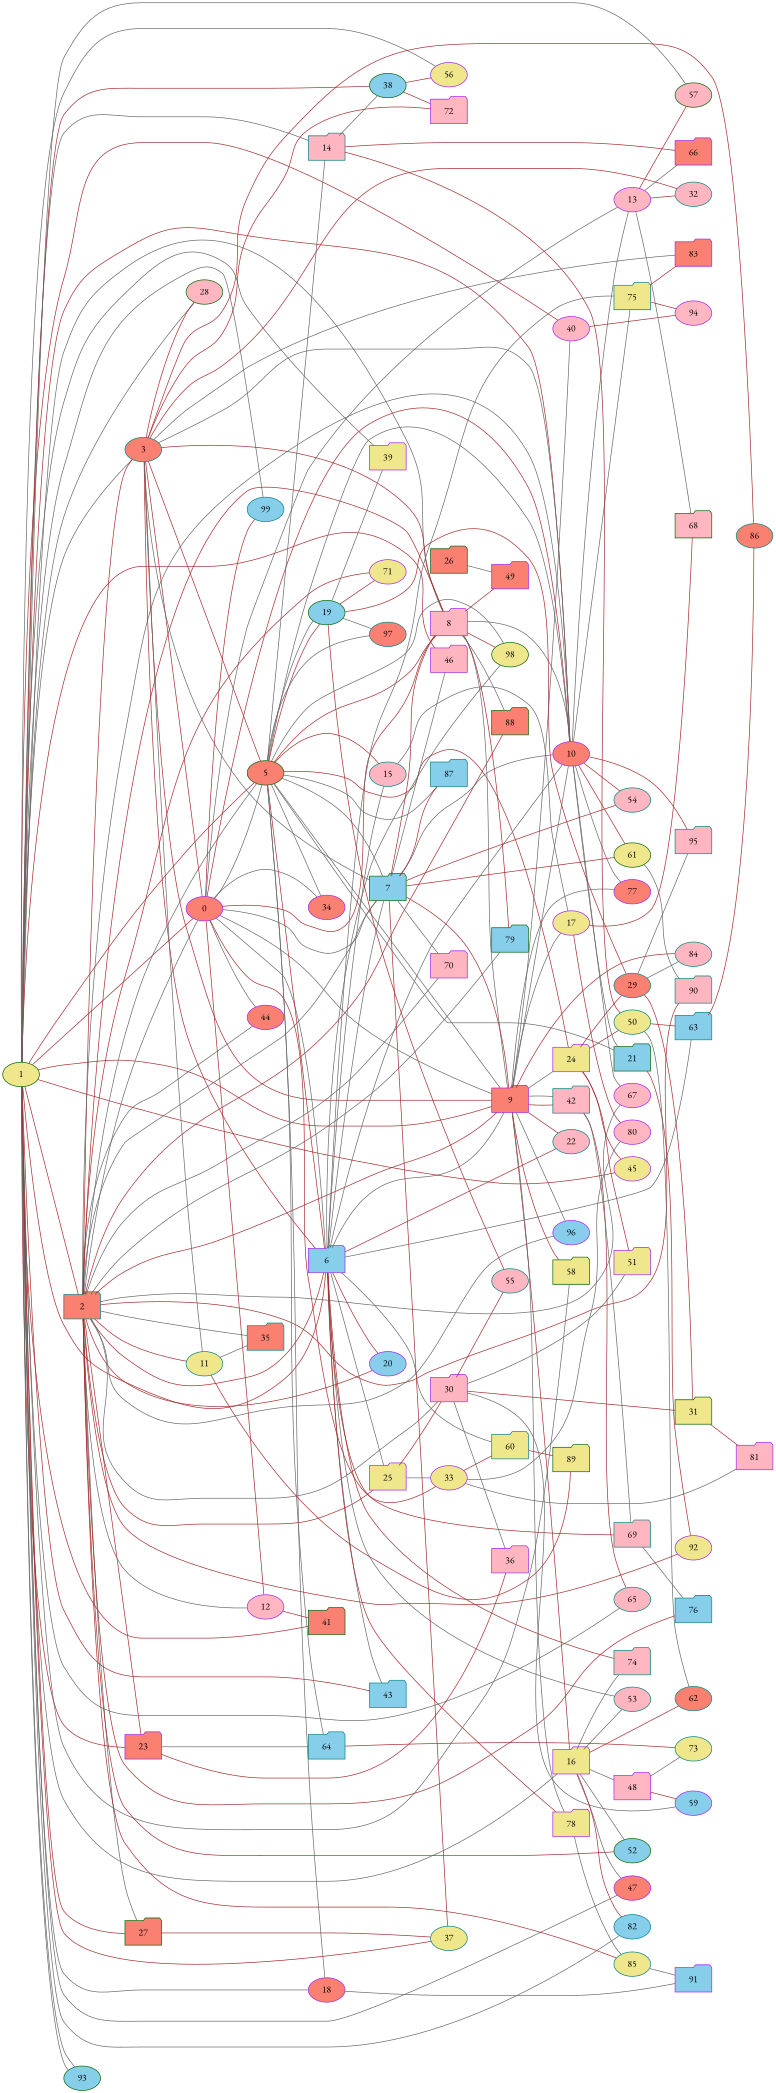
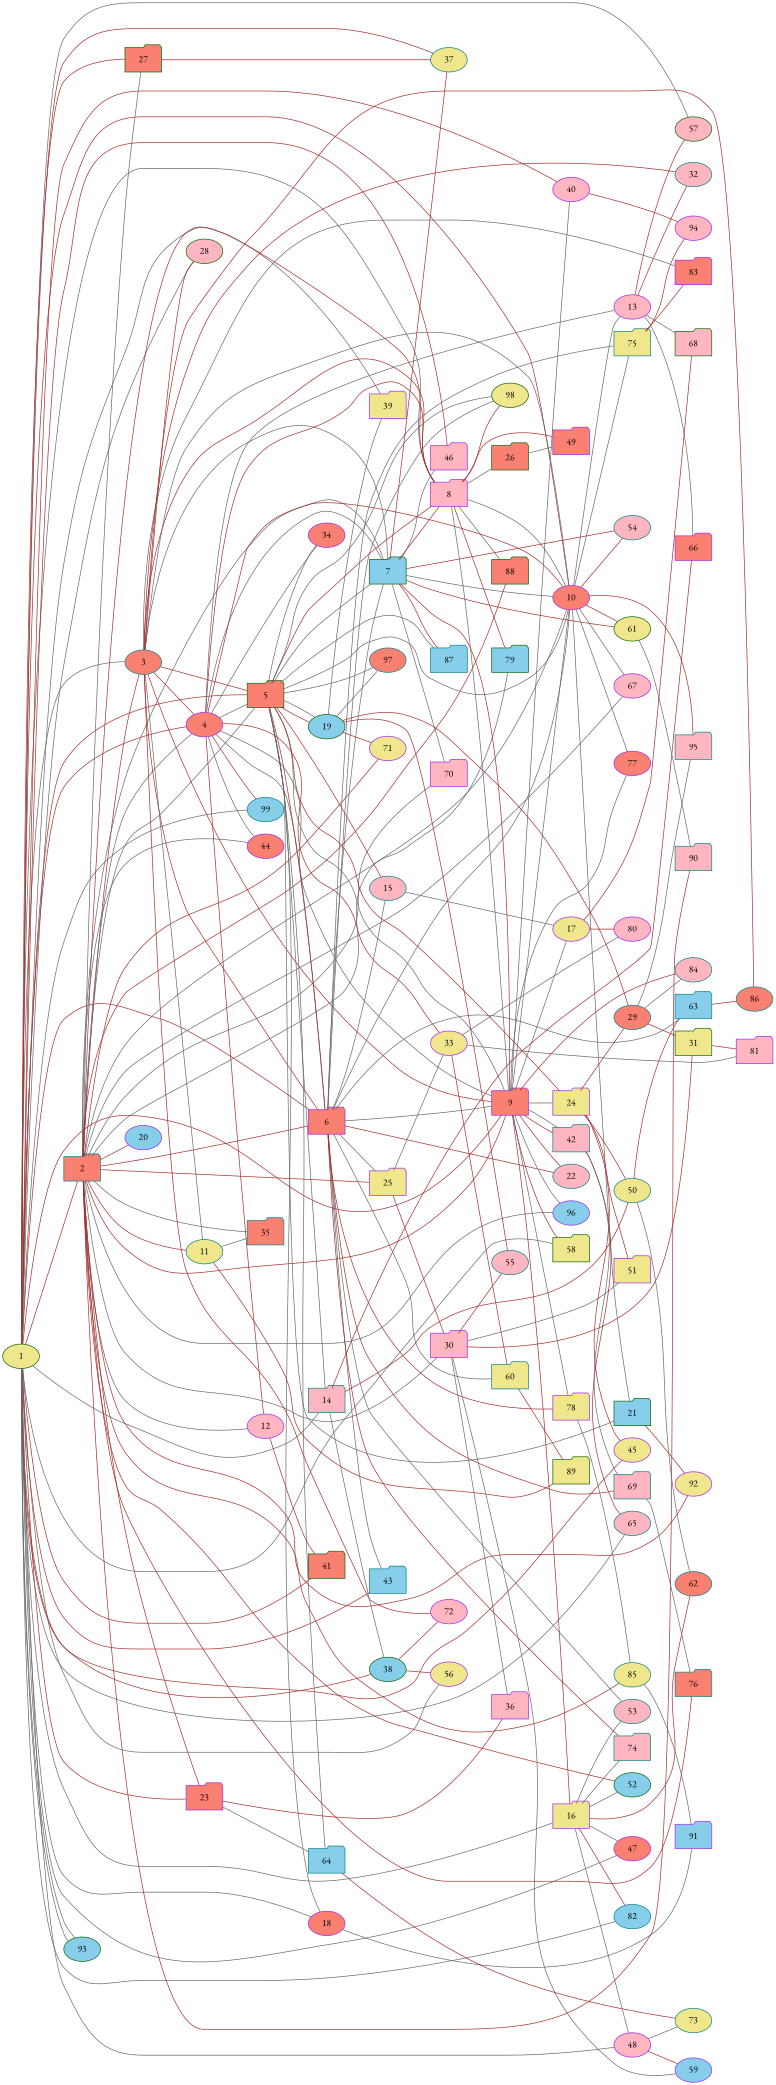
(449, 111) -> (449, 1612)
none -> (480, 476)
(266, 773) -> (266, 695)
(204, 909) -> (204, 725)
(327, 1261) -> (327, 1122)
(353, 1314) -> none
(693, 1610) -> (693, 1684)
(632, 1788) -> (632, 2045)
none -> (60, 1969)
